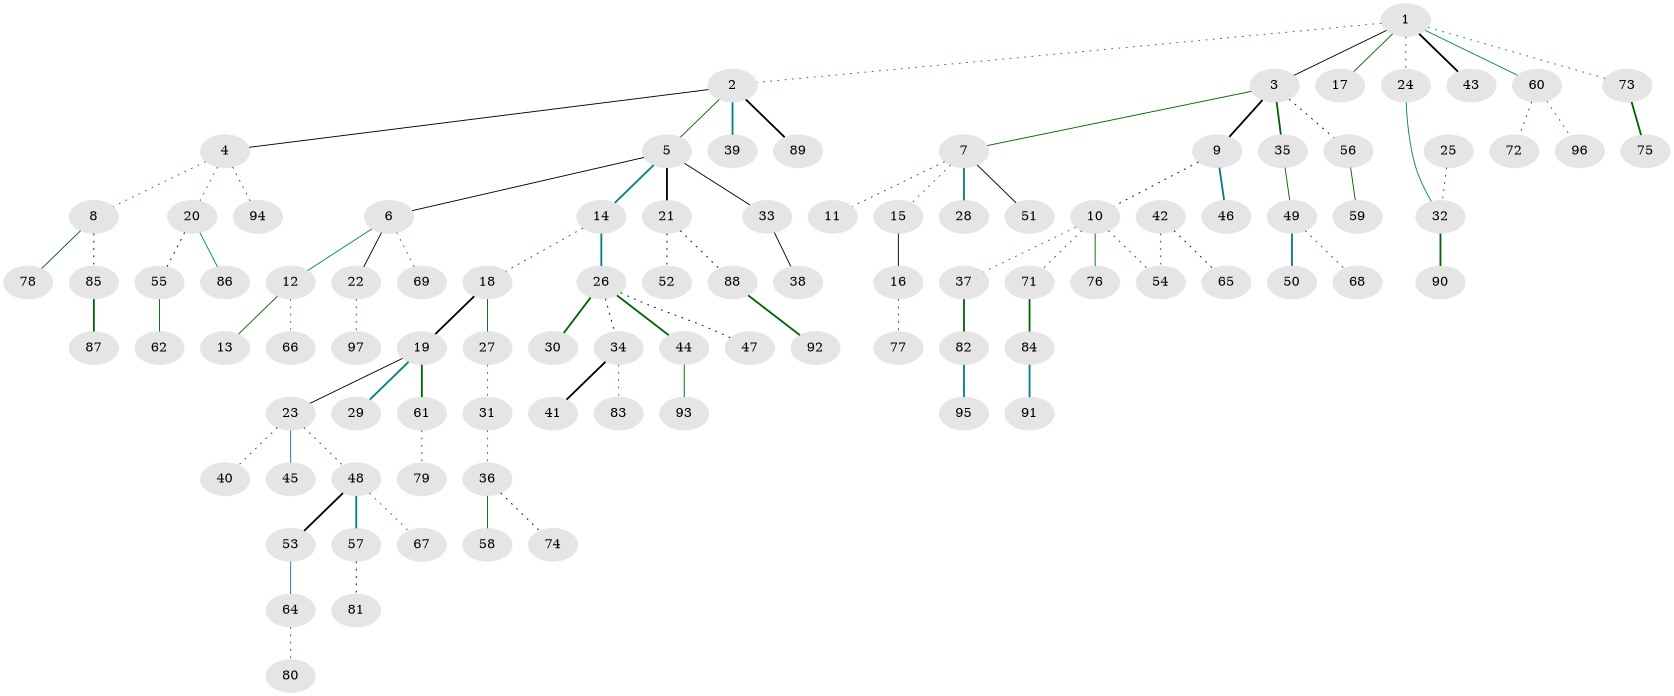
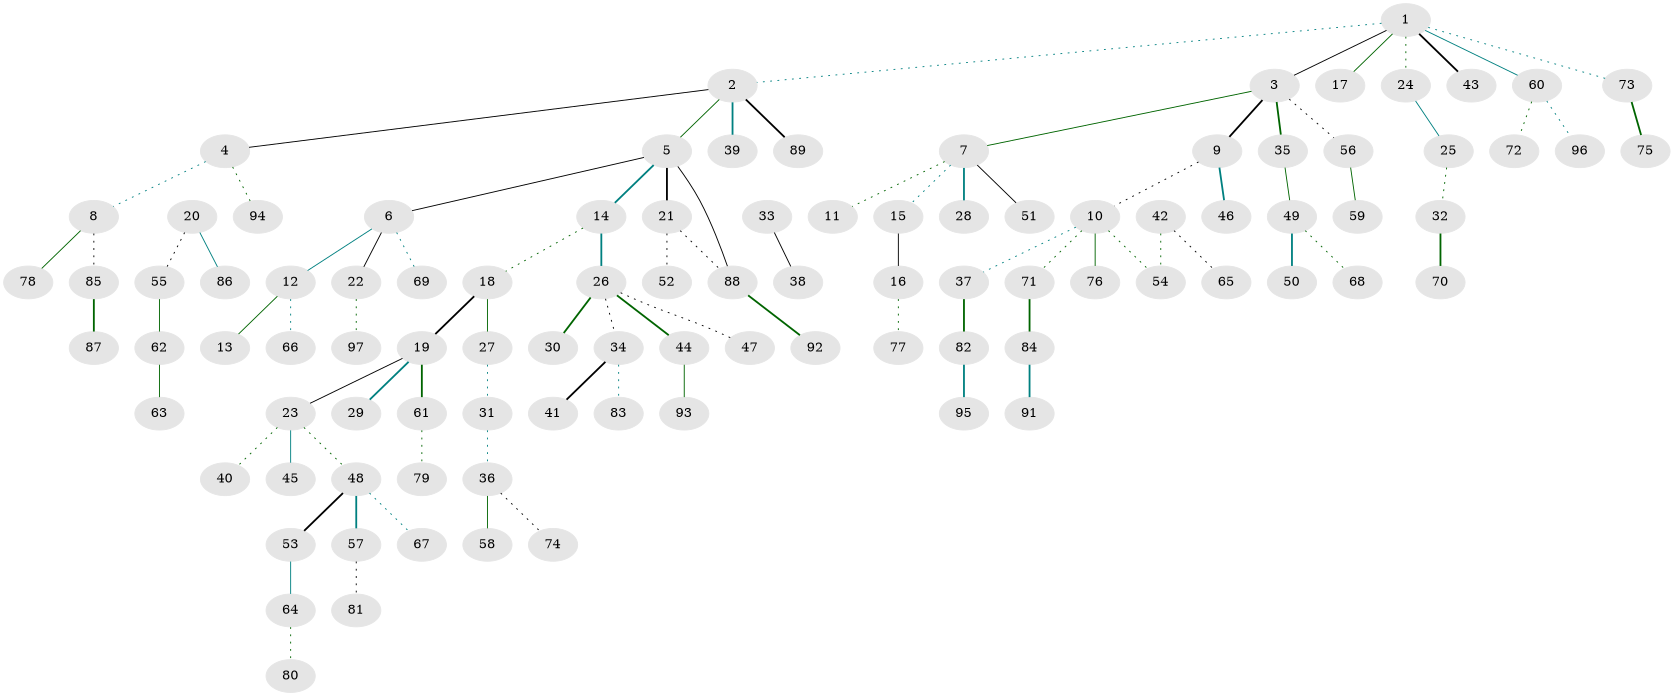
(1412, 153) -> (1427, 118)
(209, 184) -> none
(717, 184) -> (707, 214)
(1440, 282) -> (1440, 282)
none -> (159, 414)
